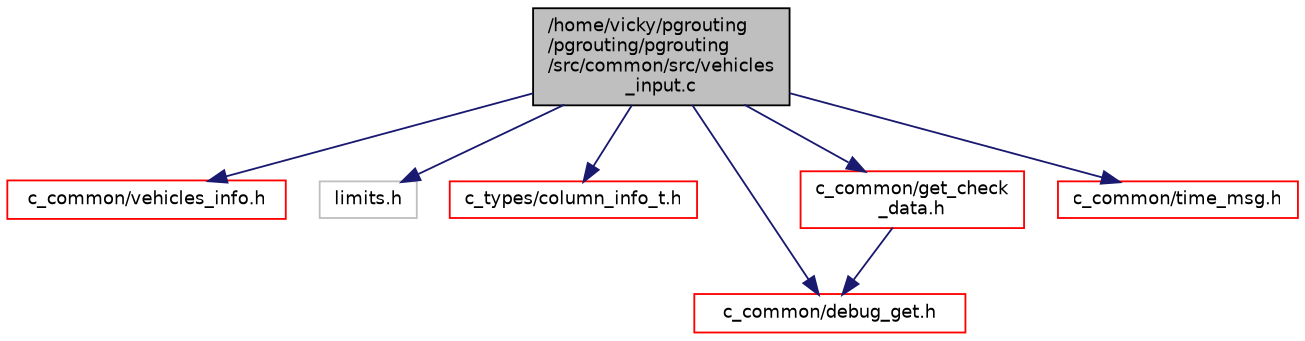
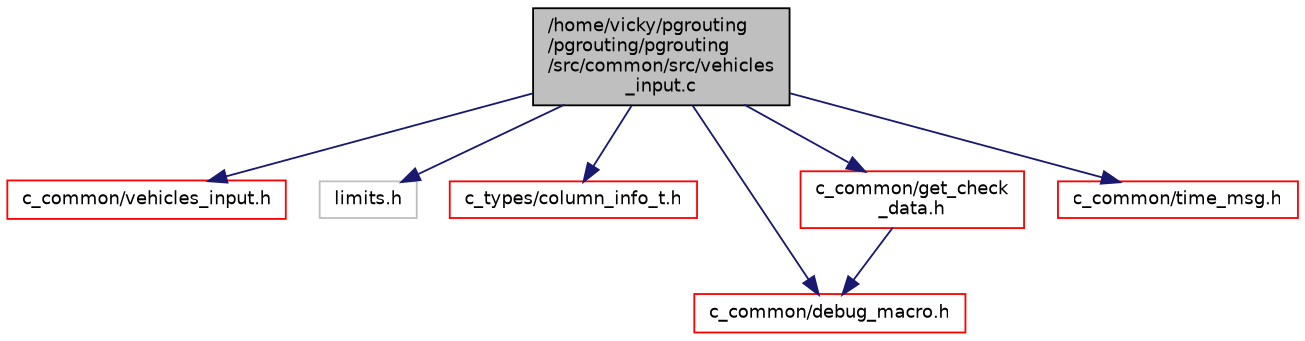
(147, 200) -> (147, 200)
(830, 313) -> (830, 313)
